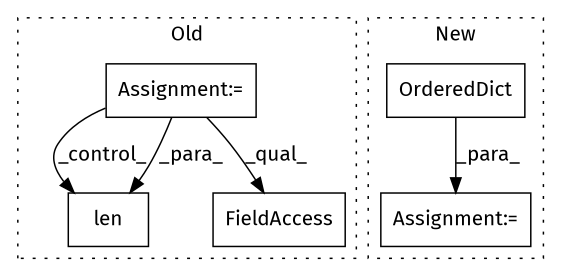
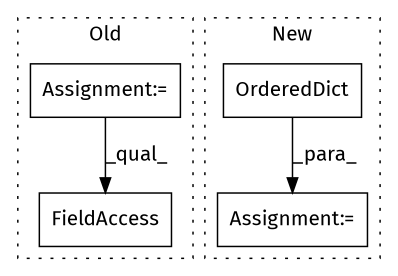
(108, 220) -> none
